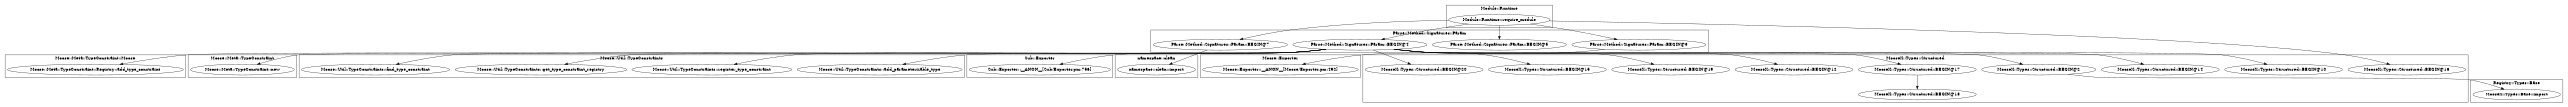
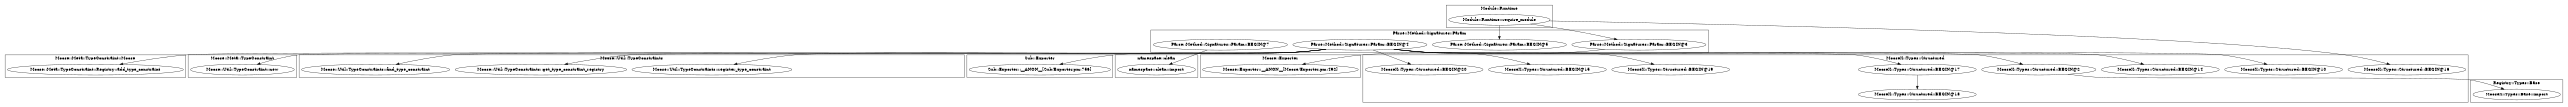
(1345, 25) -> none
(1418, 32) -> none
(242, 70) -> (242, 70)
(880, 70) -> none
(1794, 70) -> none
